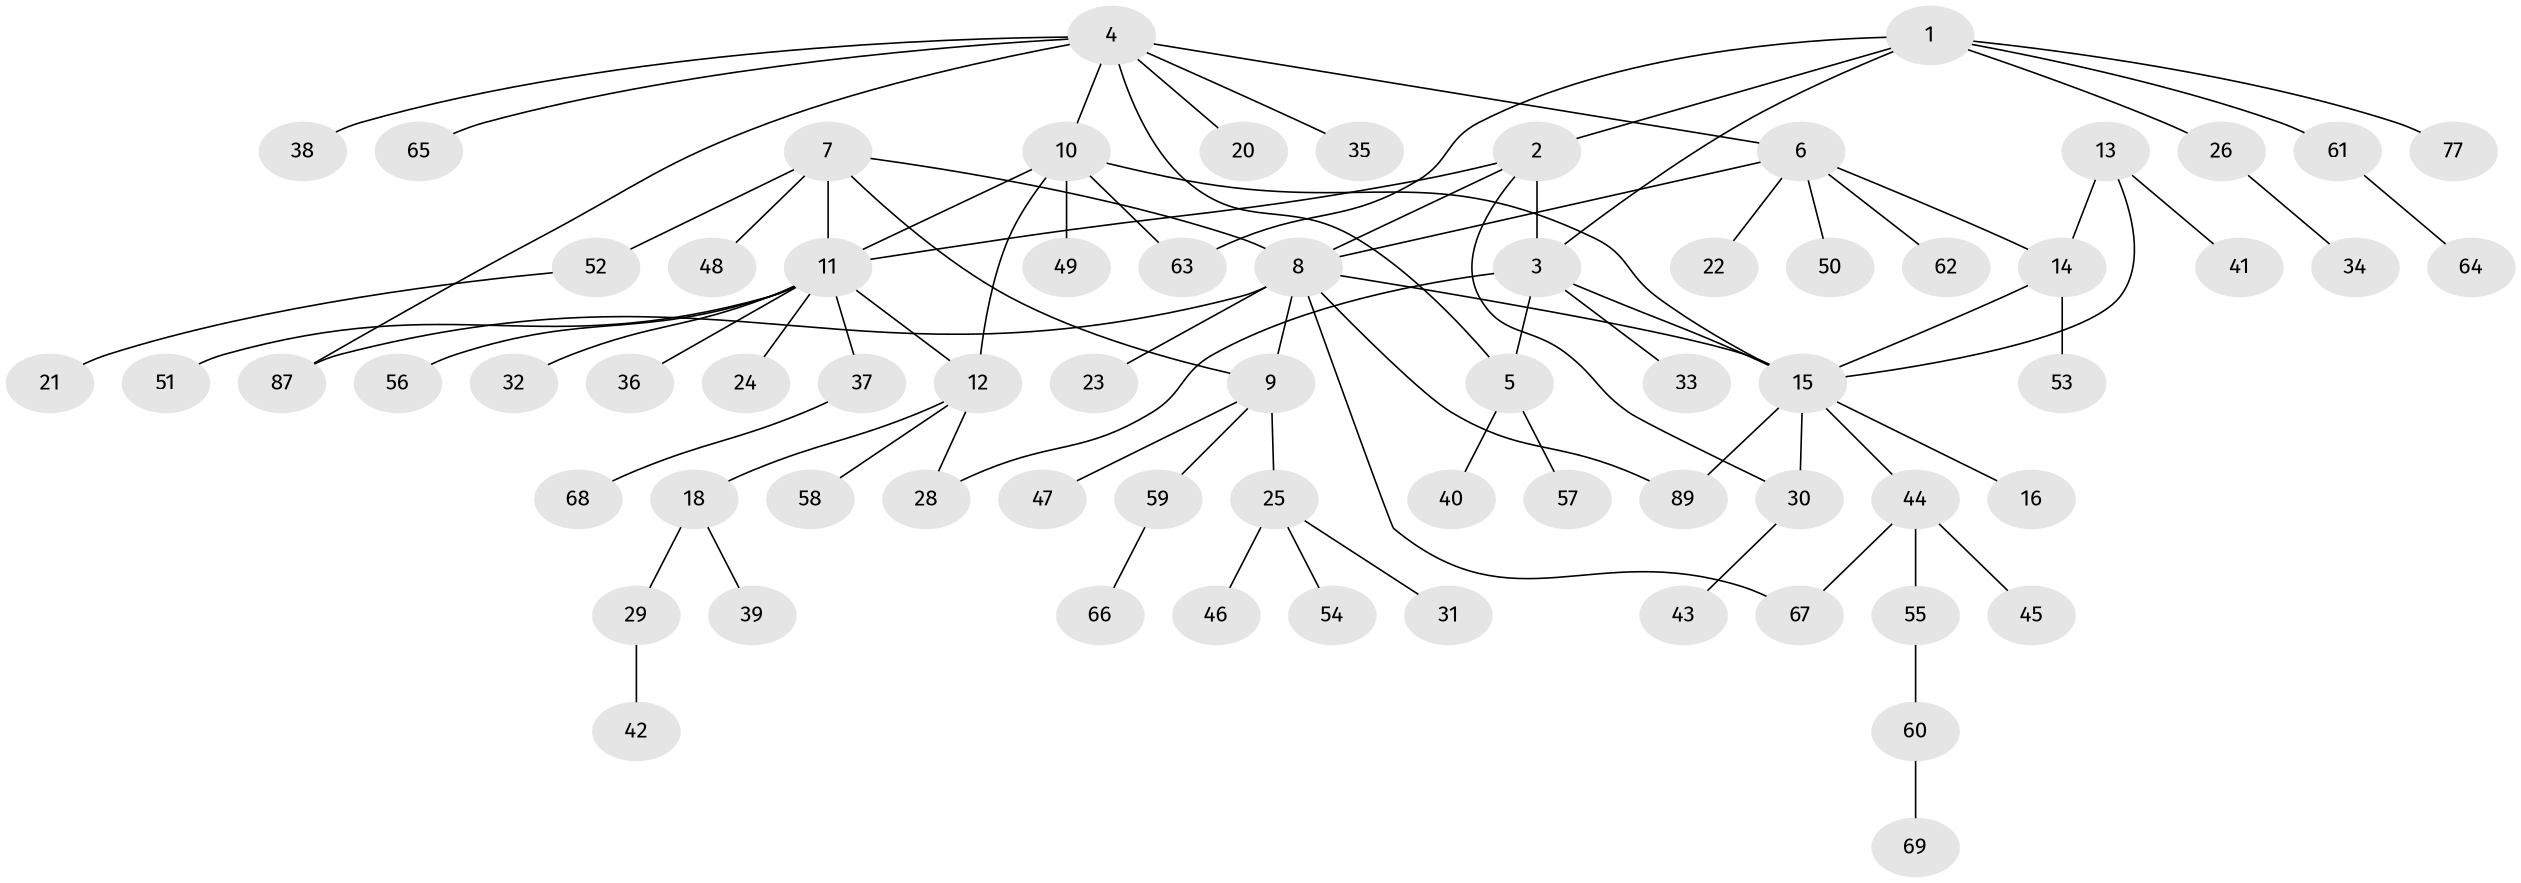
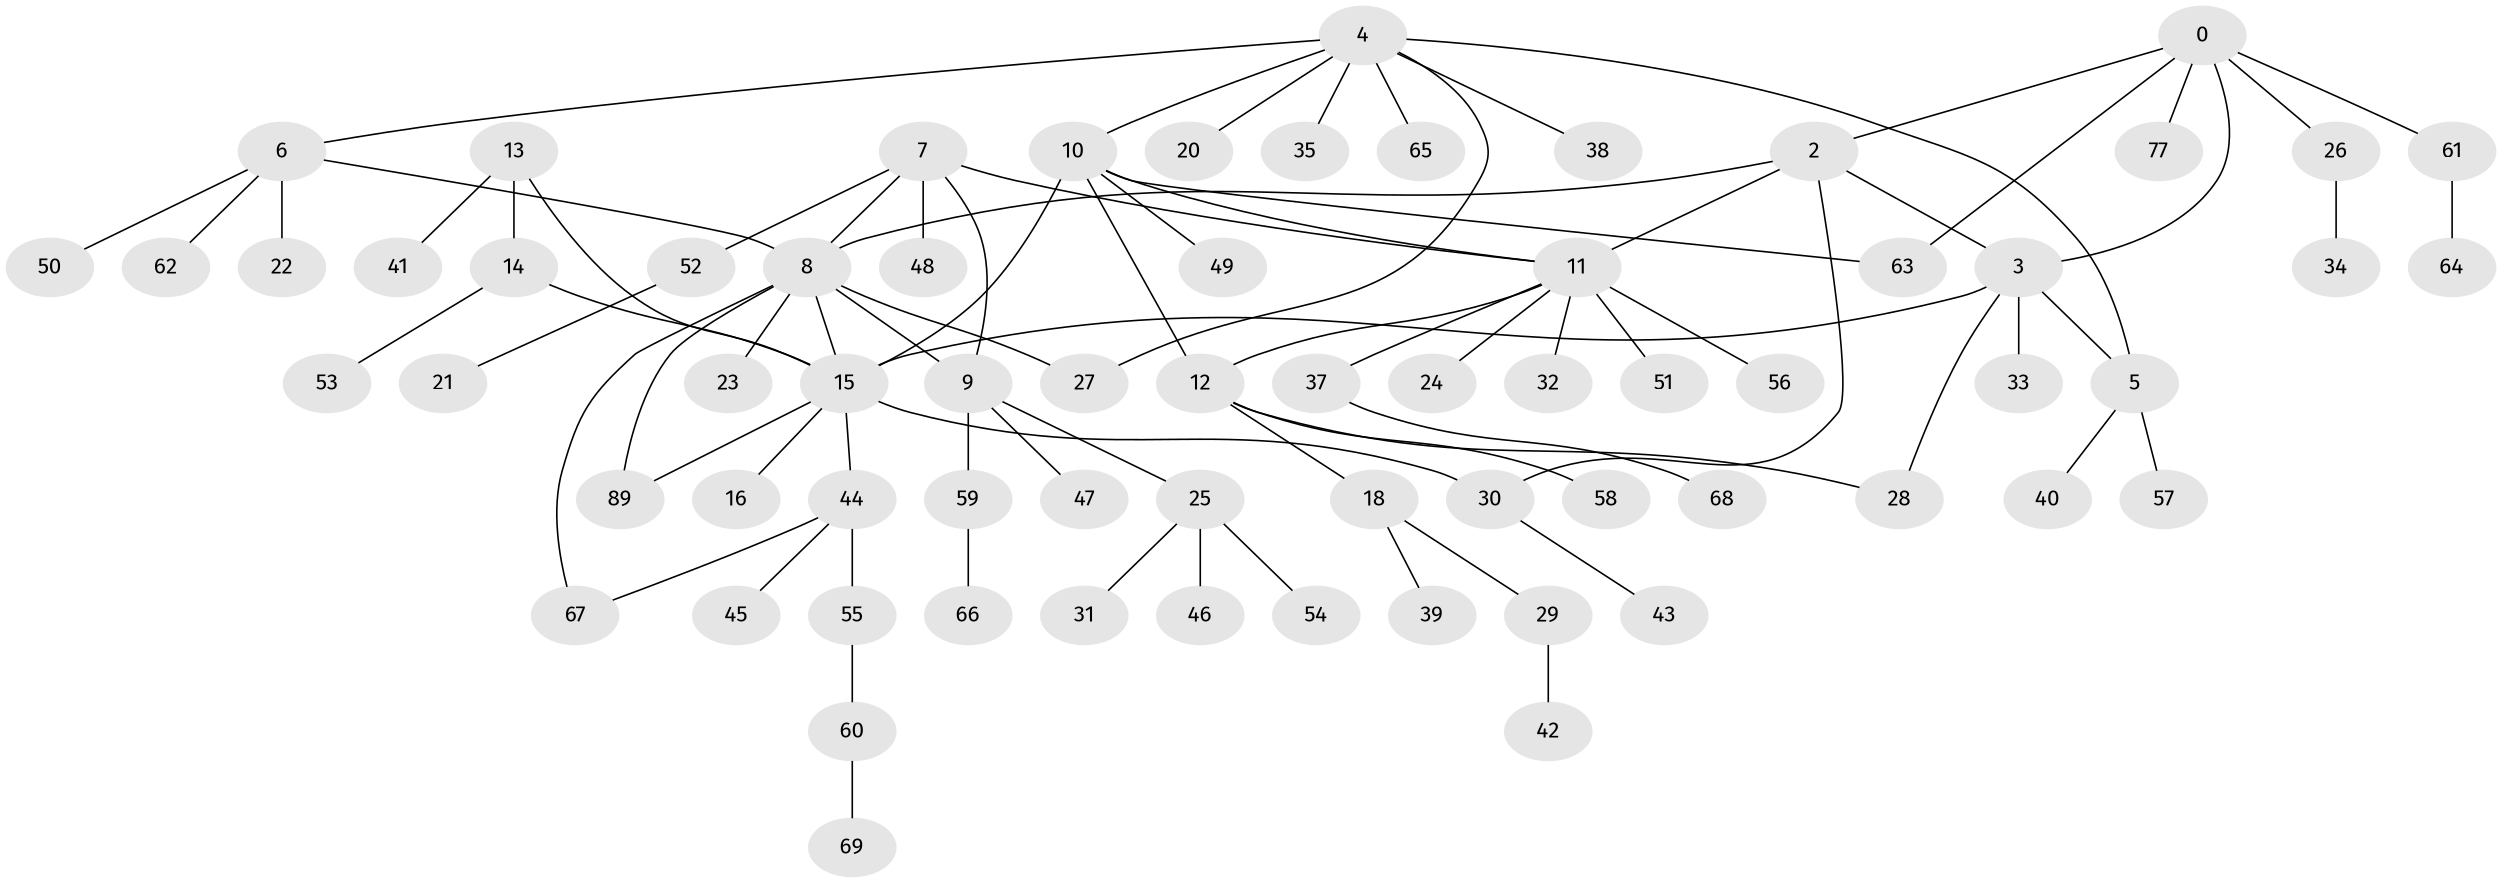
(1930, 35) -> (2202, 35)
(1933, 208) -> none
(282, 383) -> (1084, 383)
(630, 383) -> none
